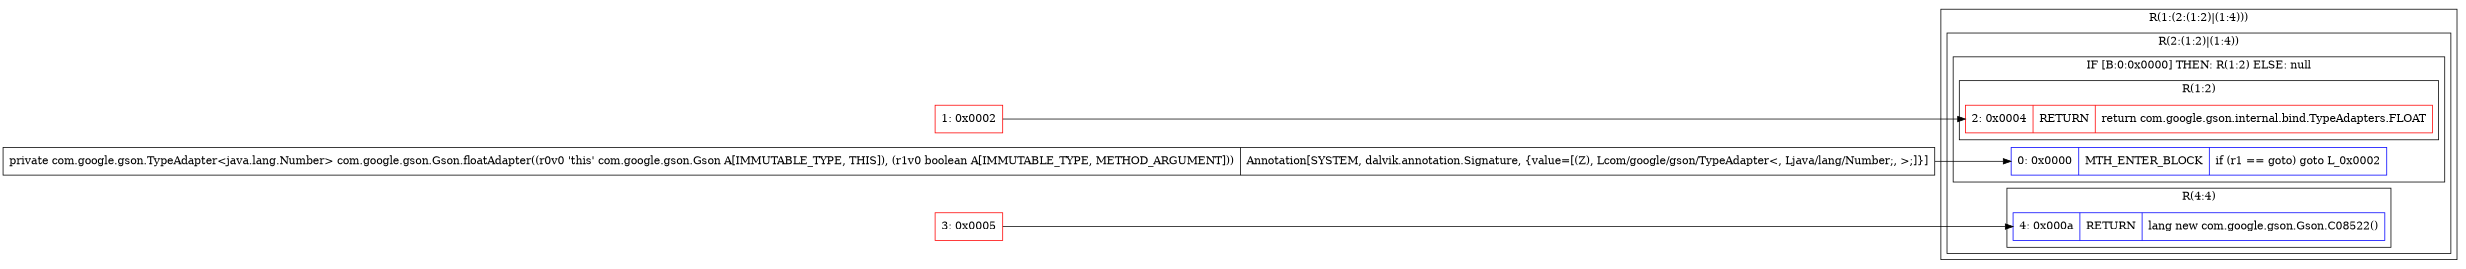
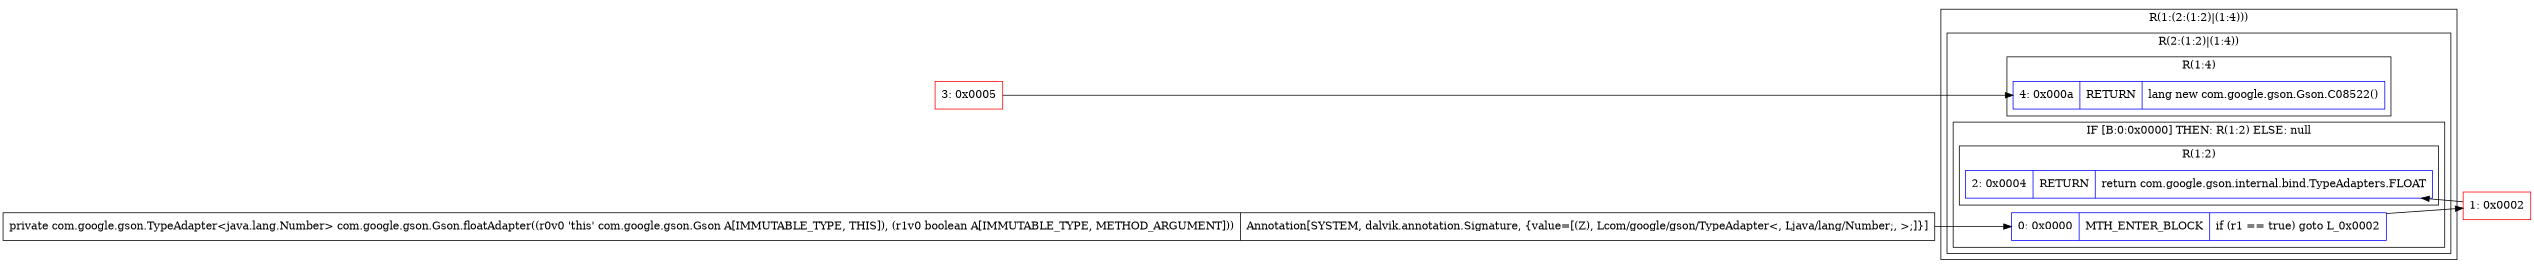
(2199, 119) -> (2199, 184)
(2298, 161) -> (2298, 226)
(2199, 197) -> (2199, 66)
none -> (2421, 211)
